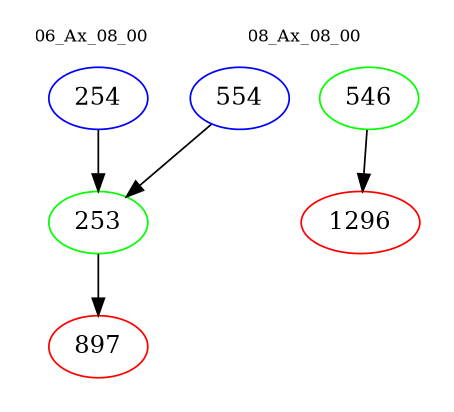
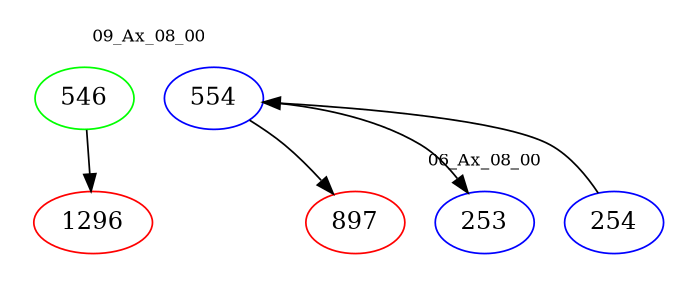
(304, 37) -> (149, 37)
(98, 152) -> (451, 120)
(98, 223) -> (485, 223)
(98, 276) -> (303, 162)
